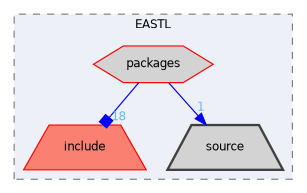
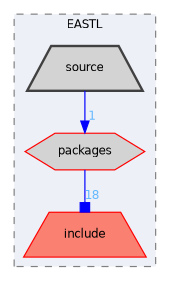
(183, 99) -> (85, 106)
